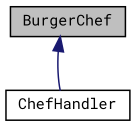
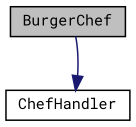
(58, 71) -> (78, 56)
